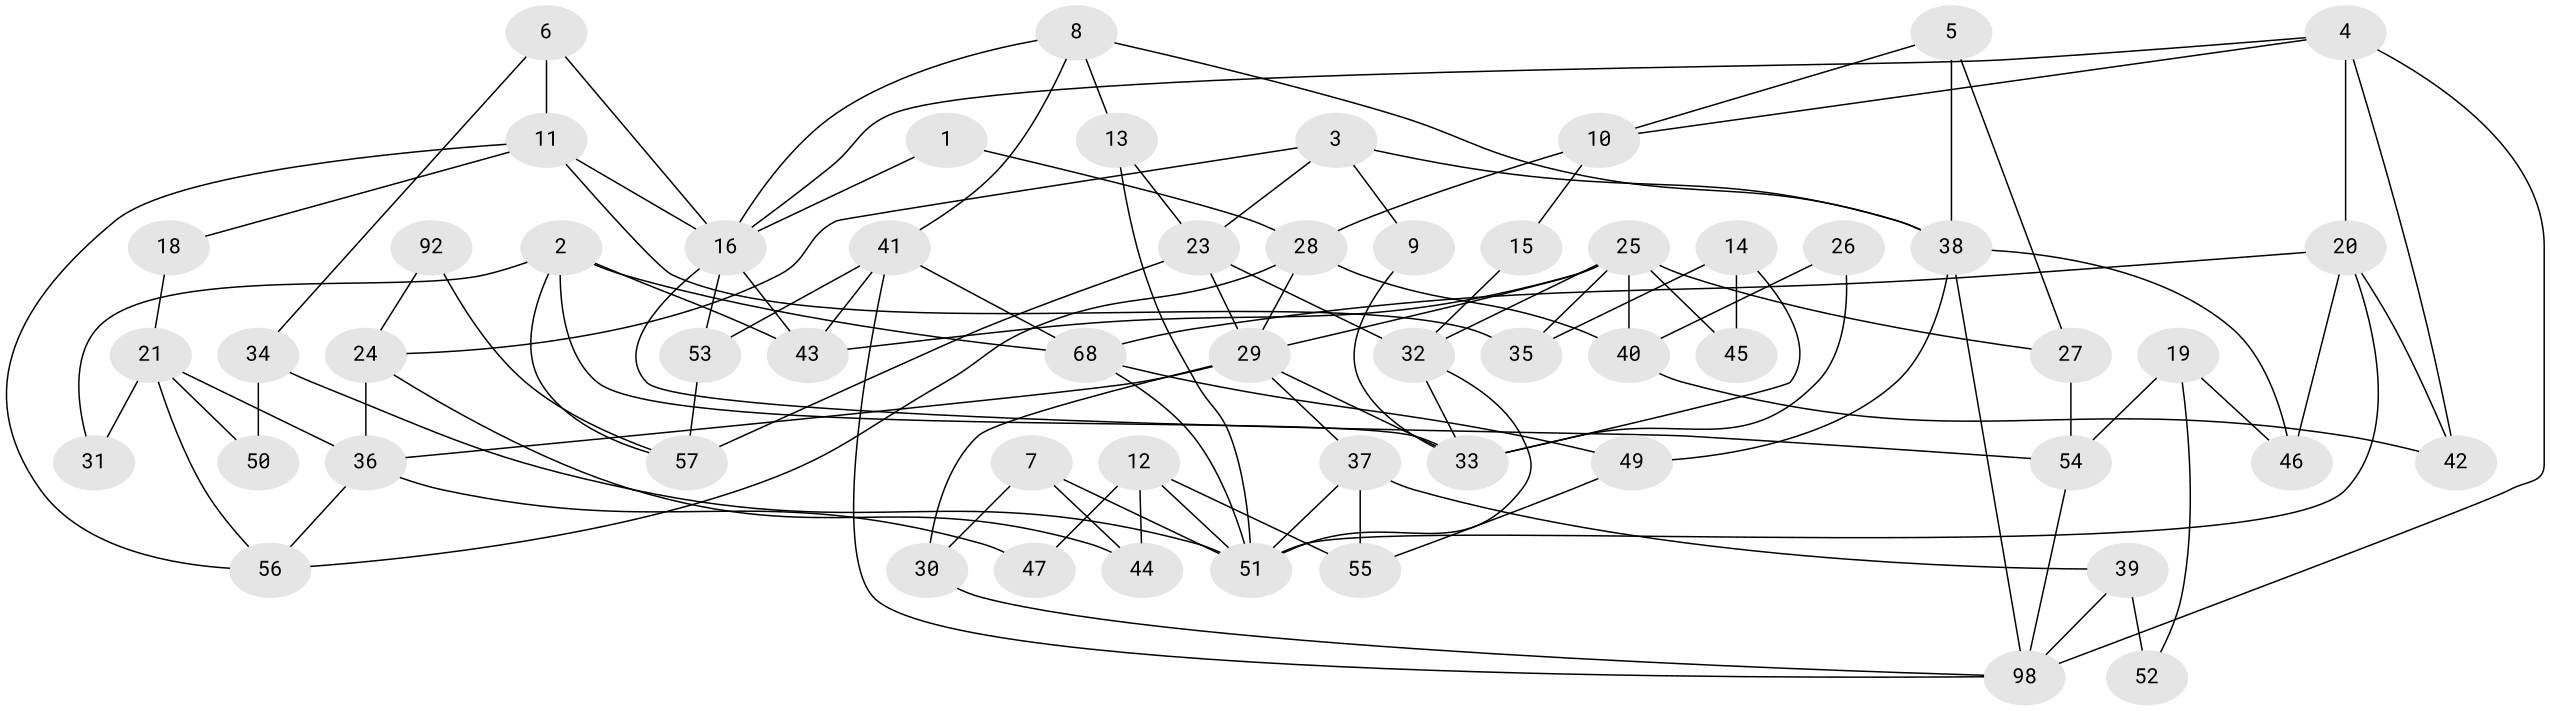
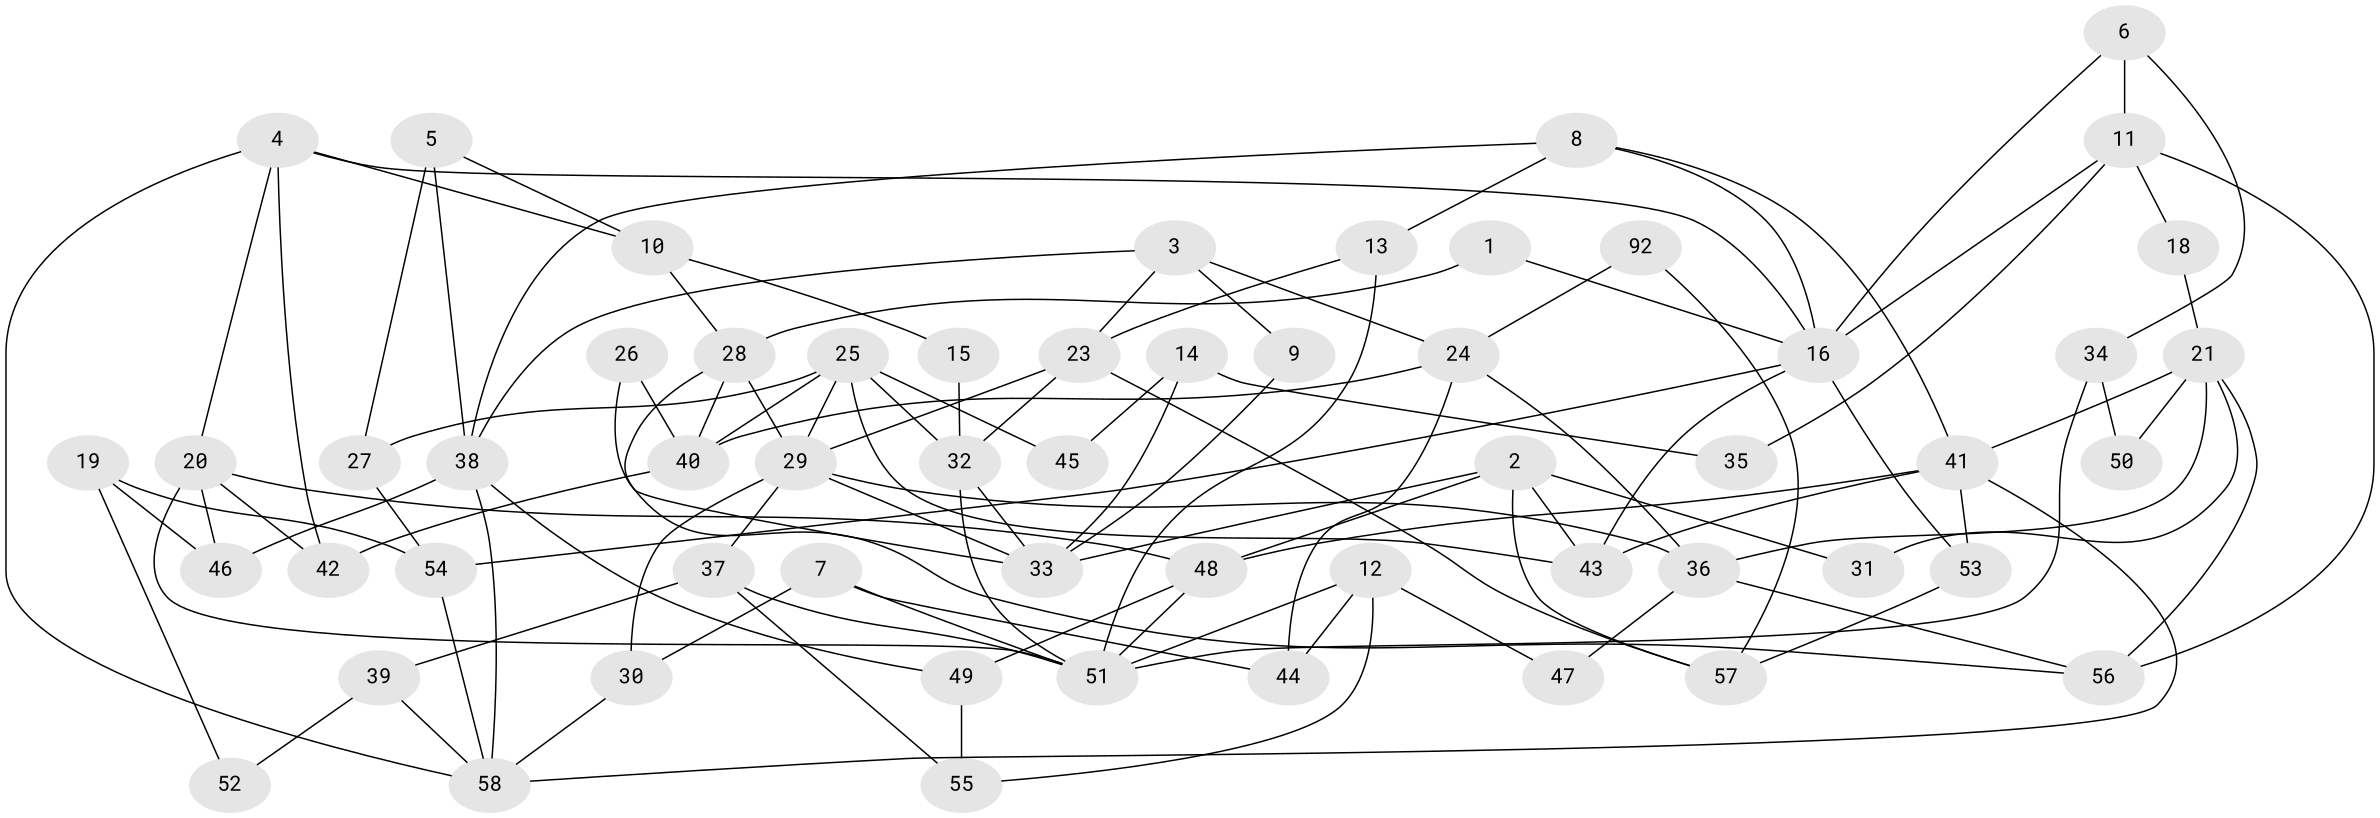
(1574, 303) -> none
(1085, 355) -> (1206, 570)
none -> (1069, 399)
none -> (2087, 409)
(2025, 678) -> (490, 785)
